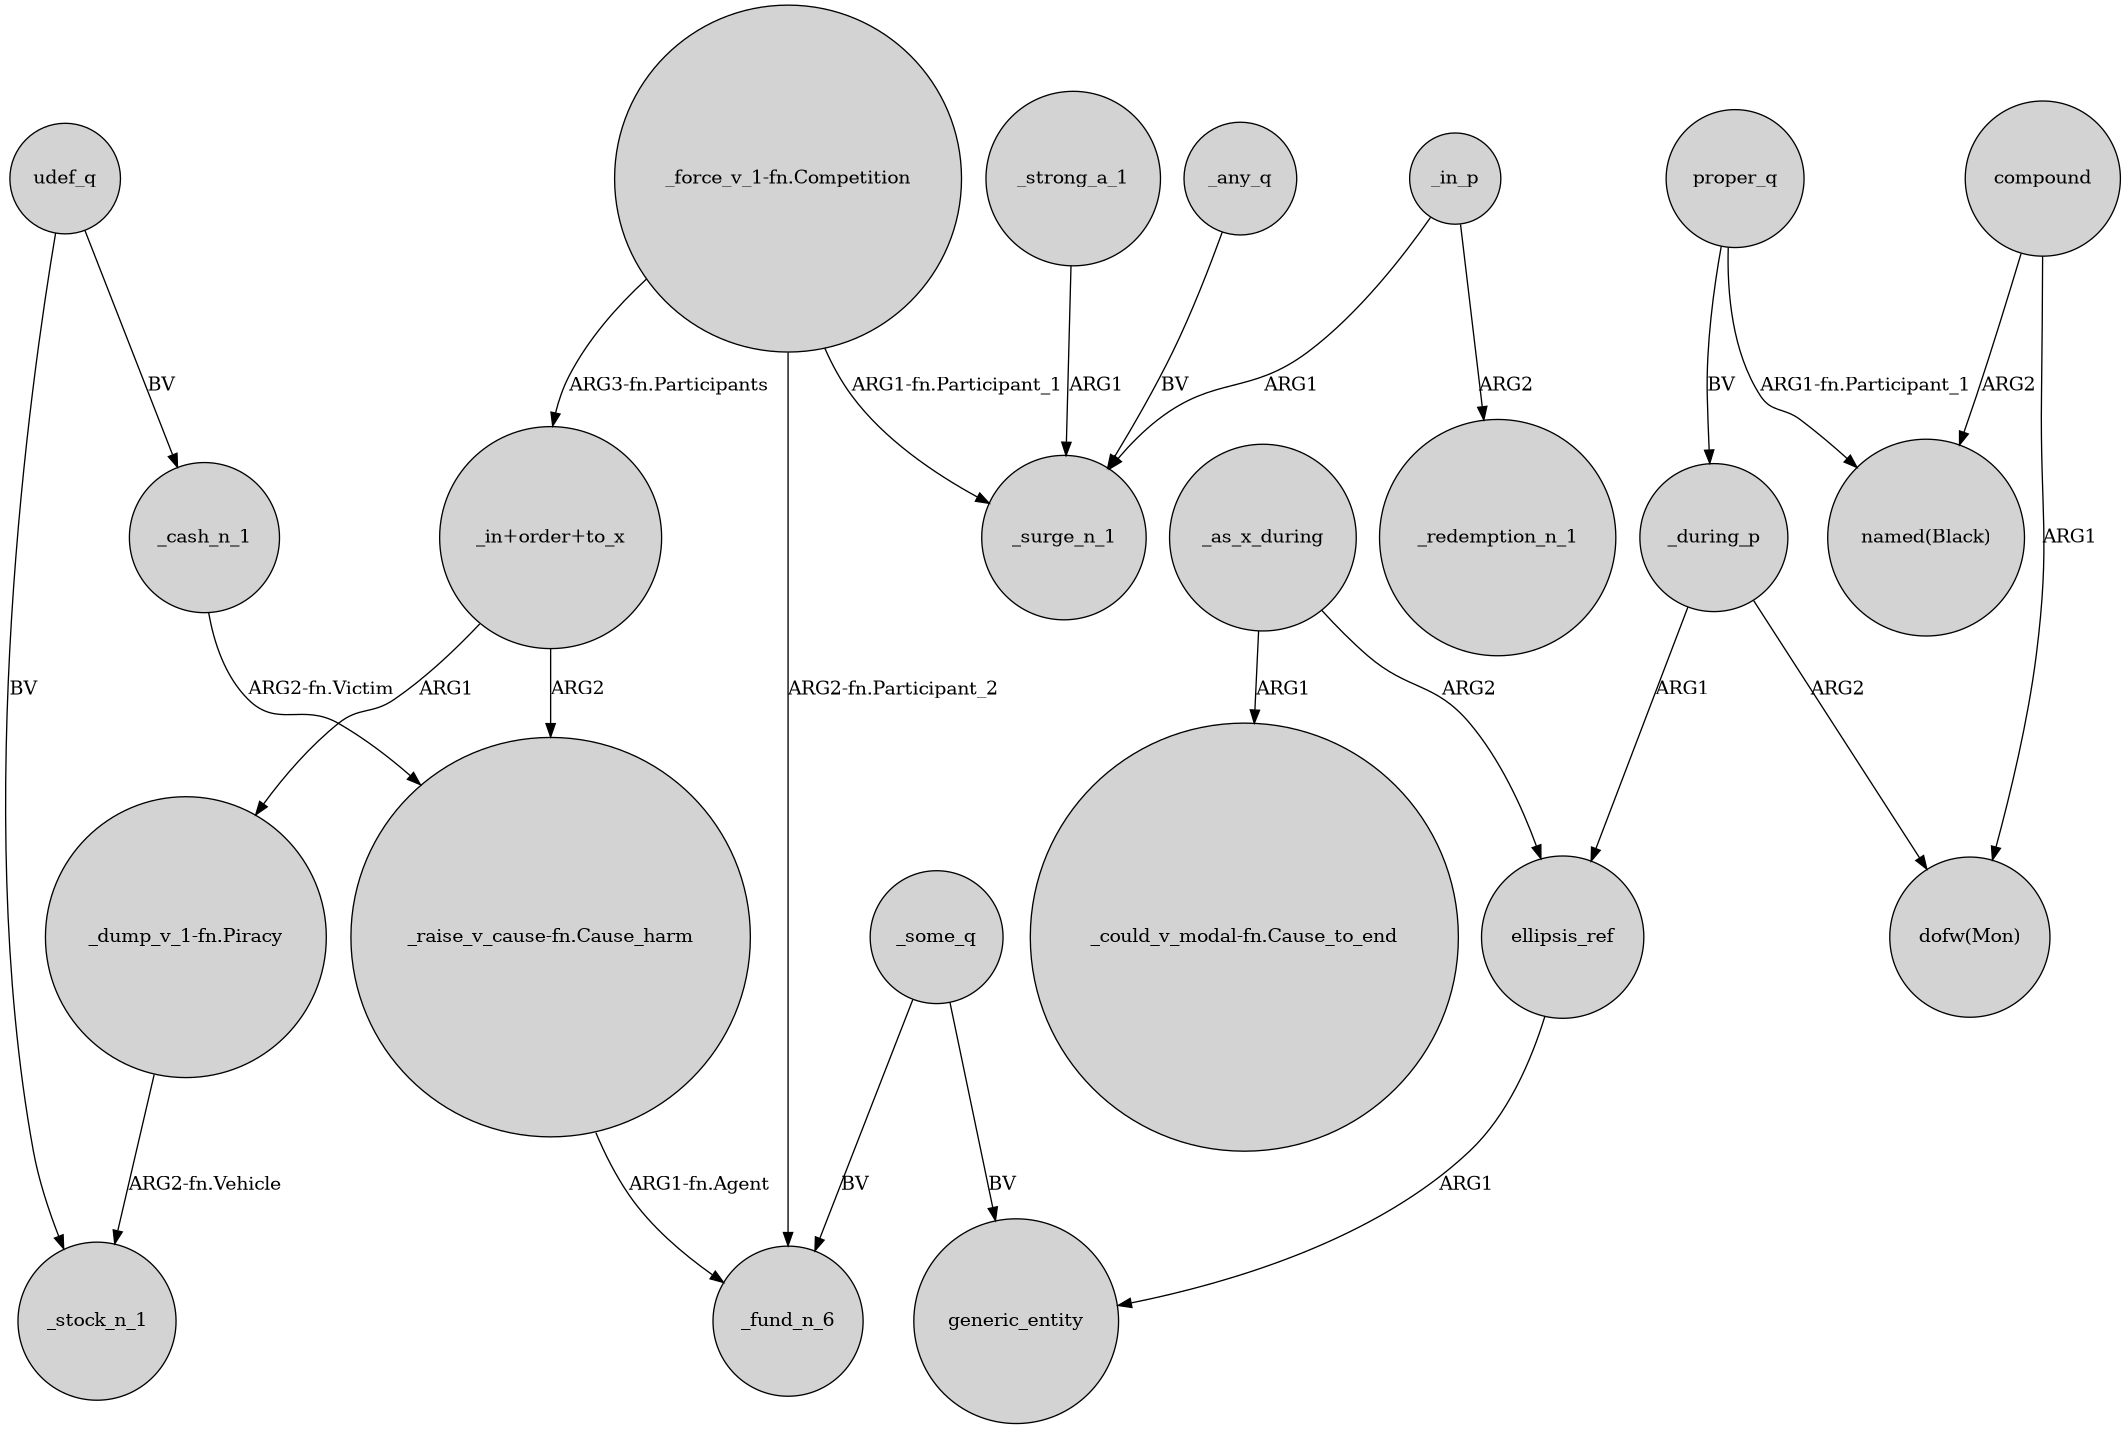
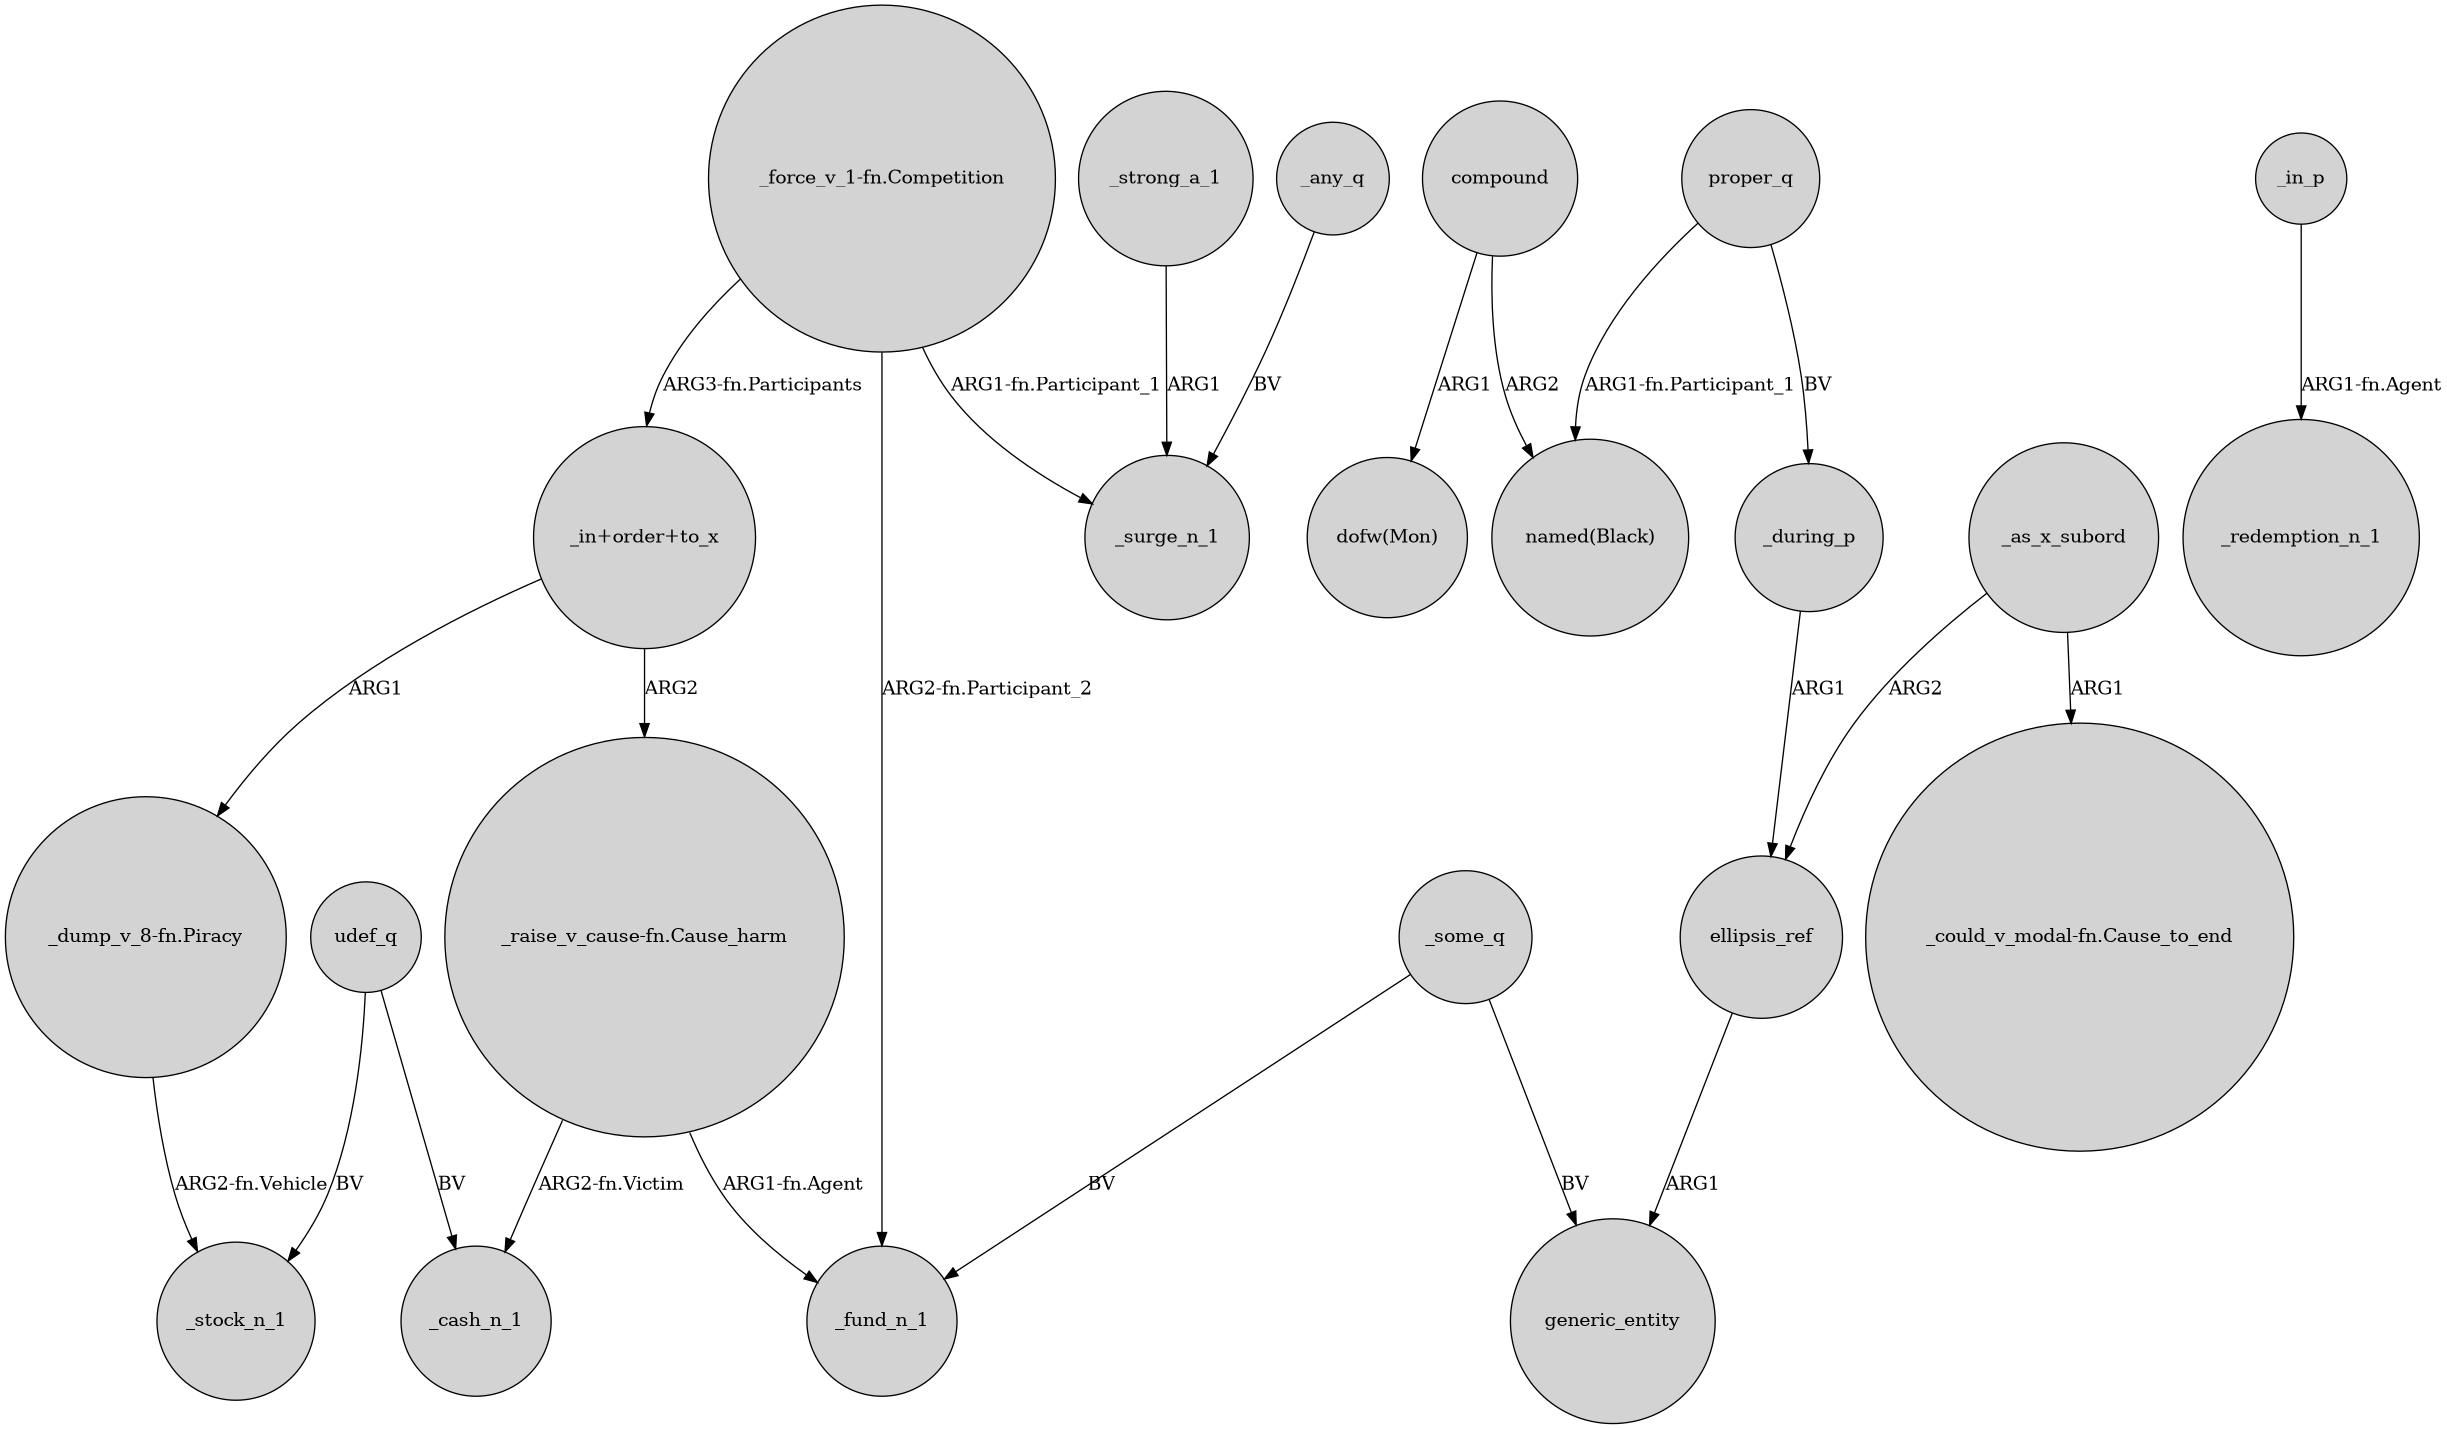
(1292, 363) -> none
(1506, 386) -> (2371, 386)
(1263, 538) -> (2064, 538)
(288, 715) -> (536, 1180)
(1837, 729) -> none
(186, 937) -> (146, 937)
(788, 1321) -> (882, 1321)
